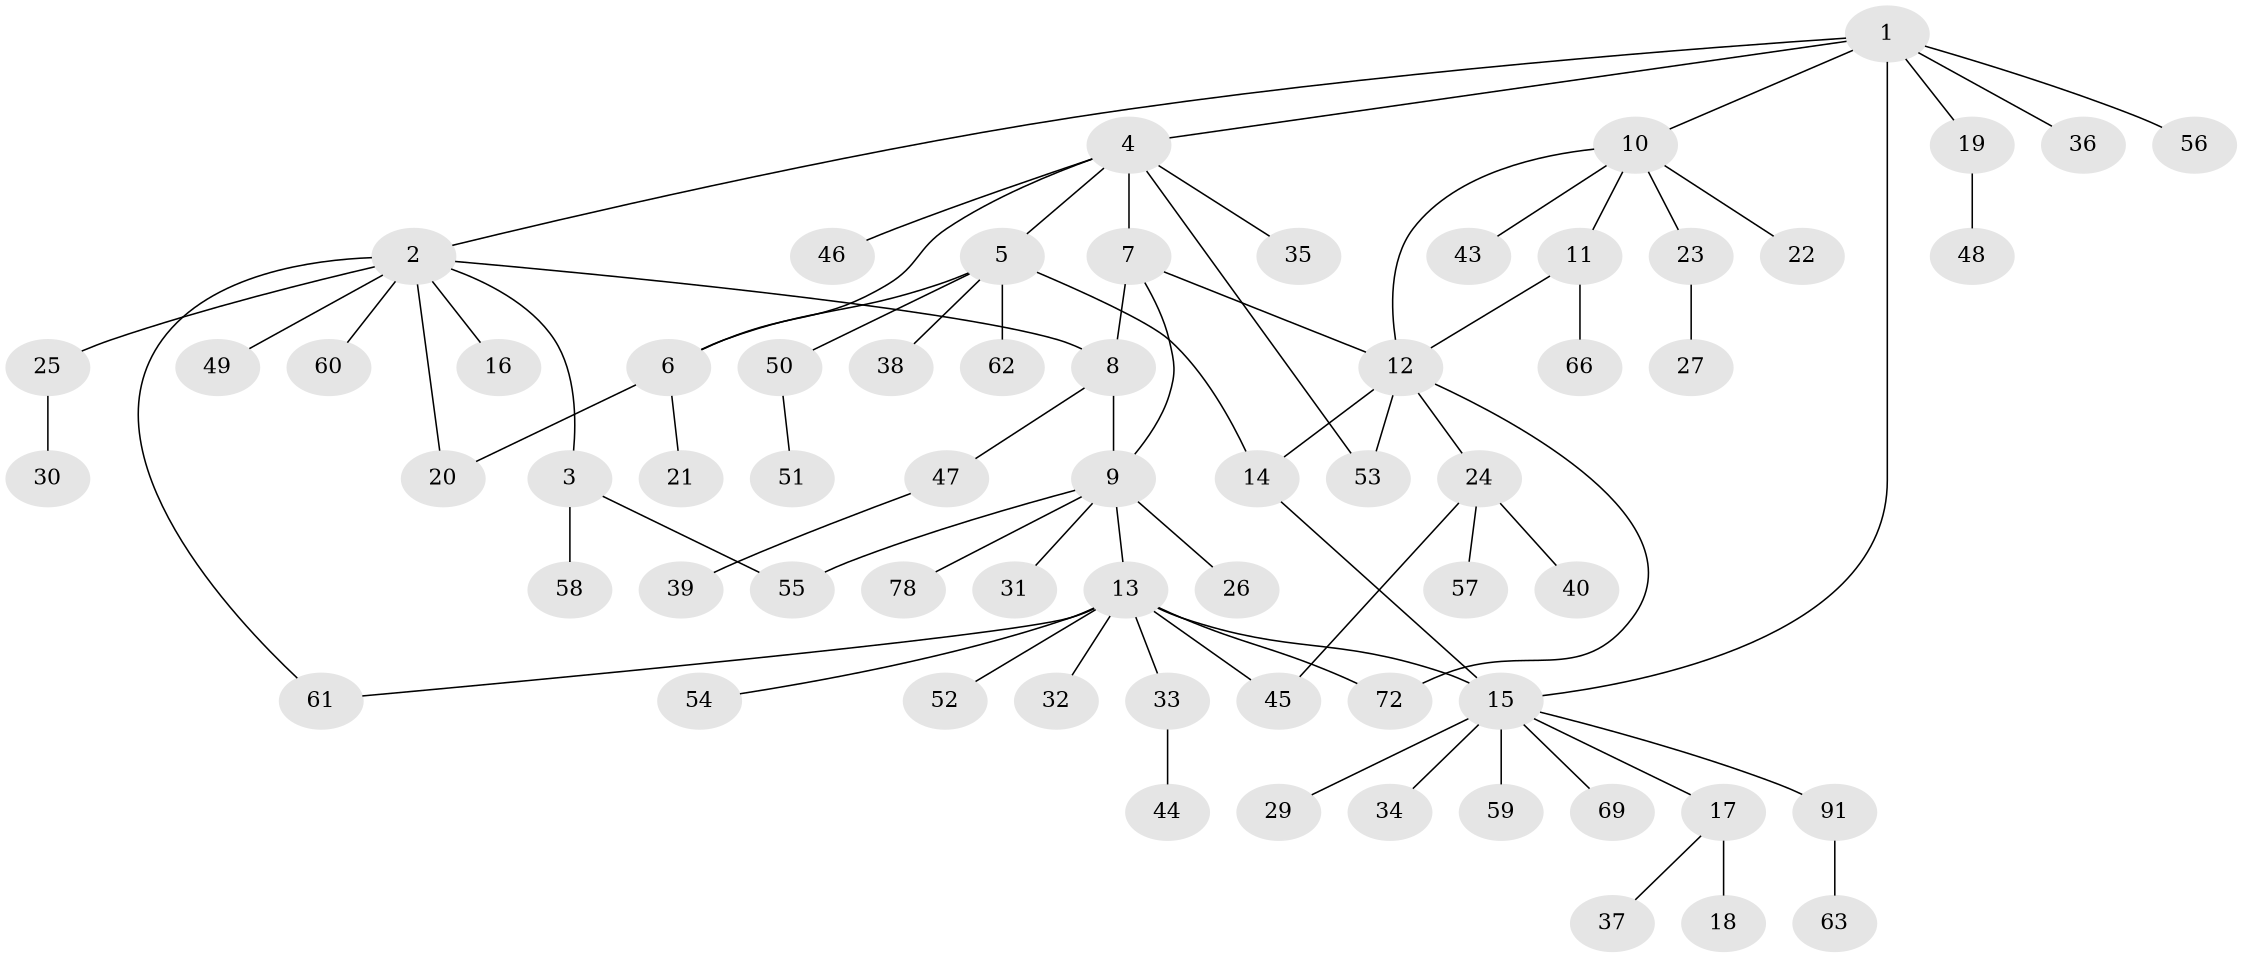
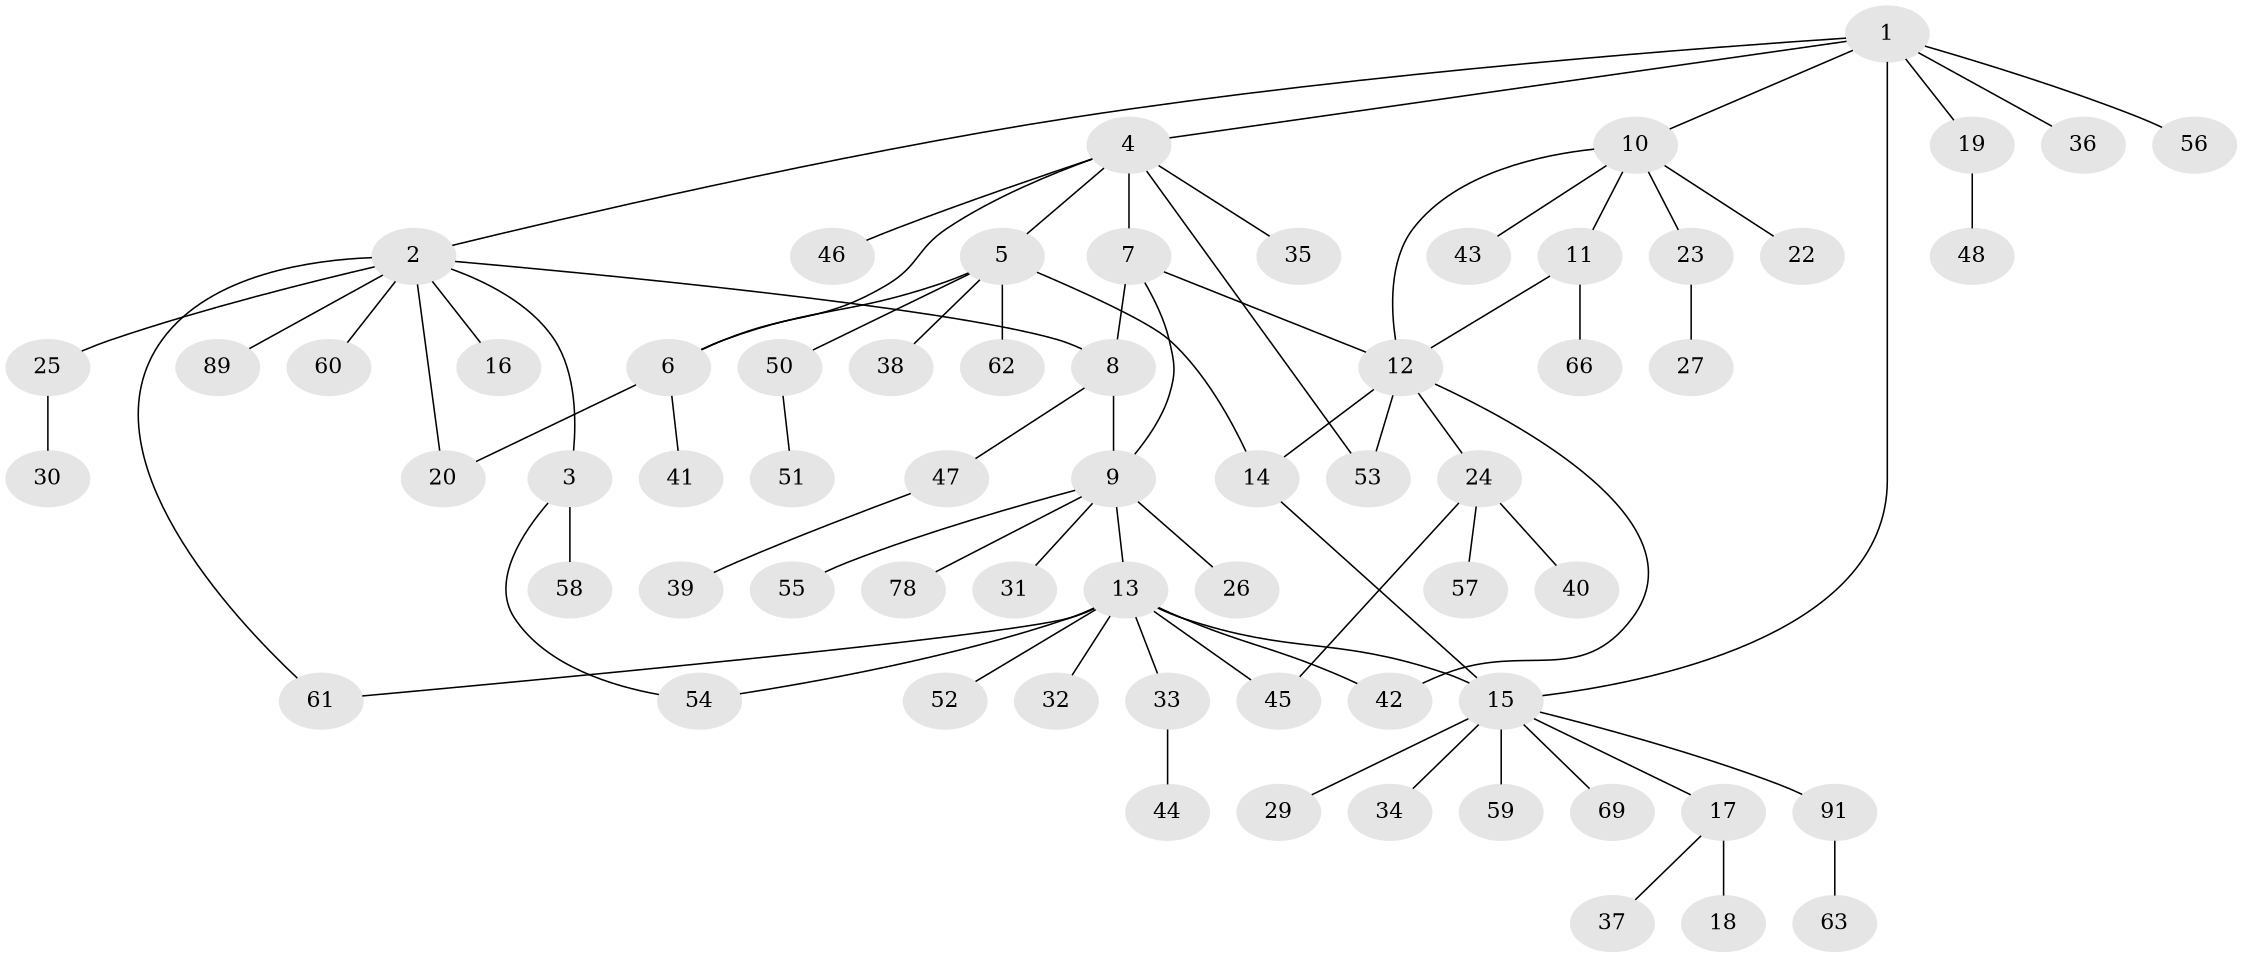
(218, 368) -> (218, 368)
(681, 479) -> (681, 479)
(681, 534) -> (527, 633)
(1390, 701) -> (1390, 701)
